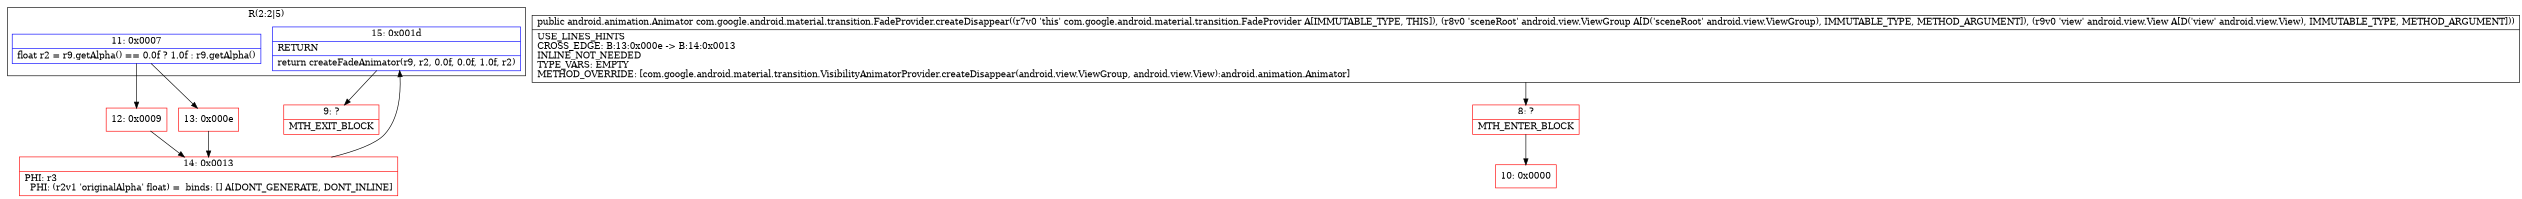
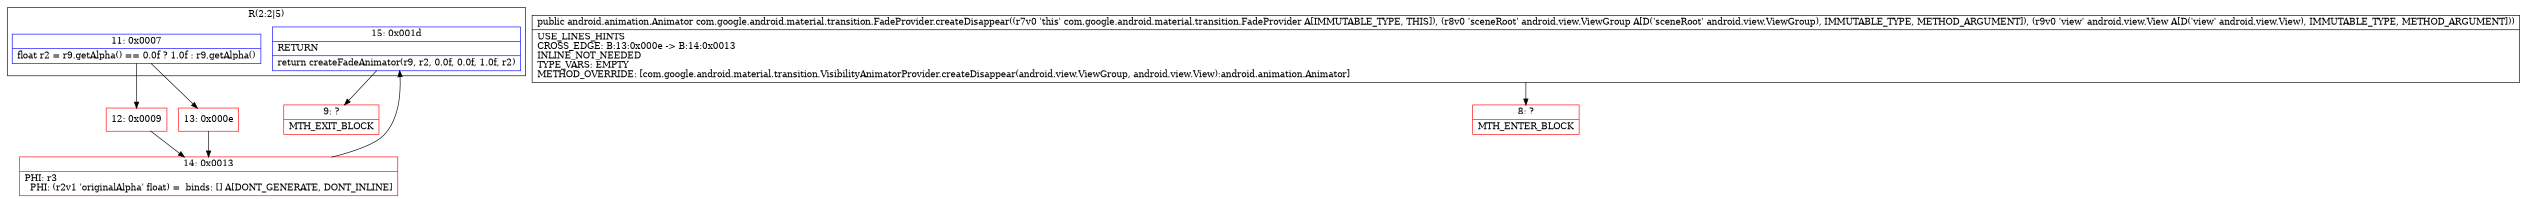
(1526, 176) -> none
